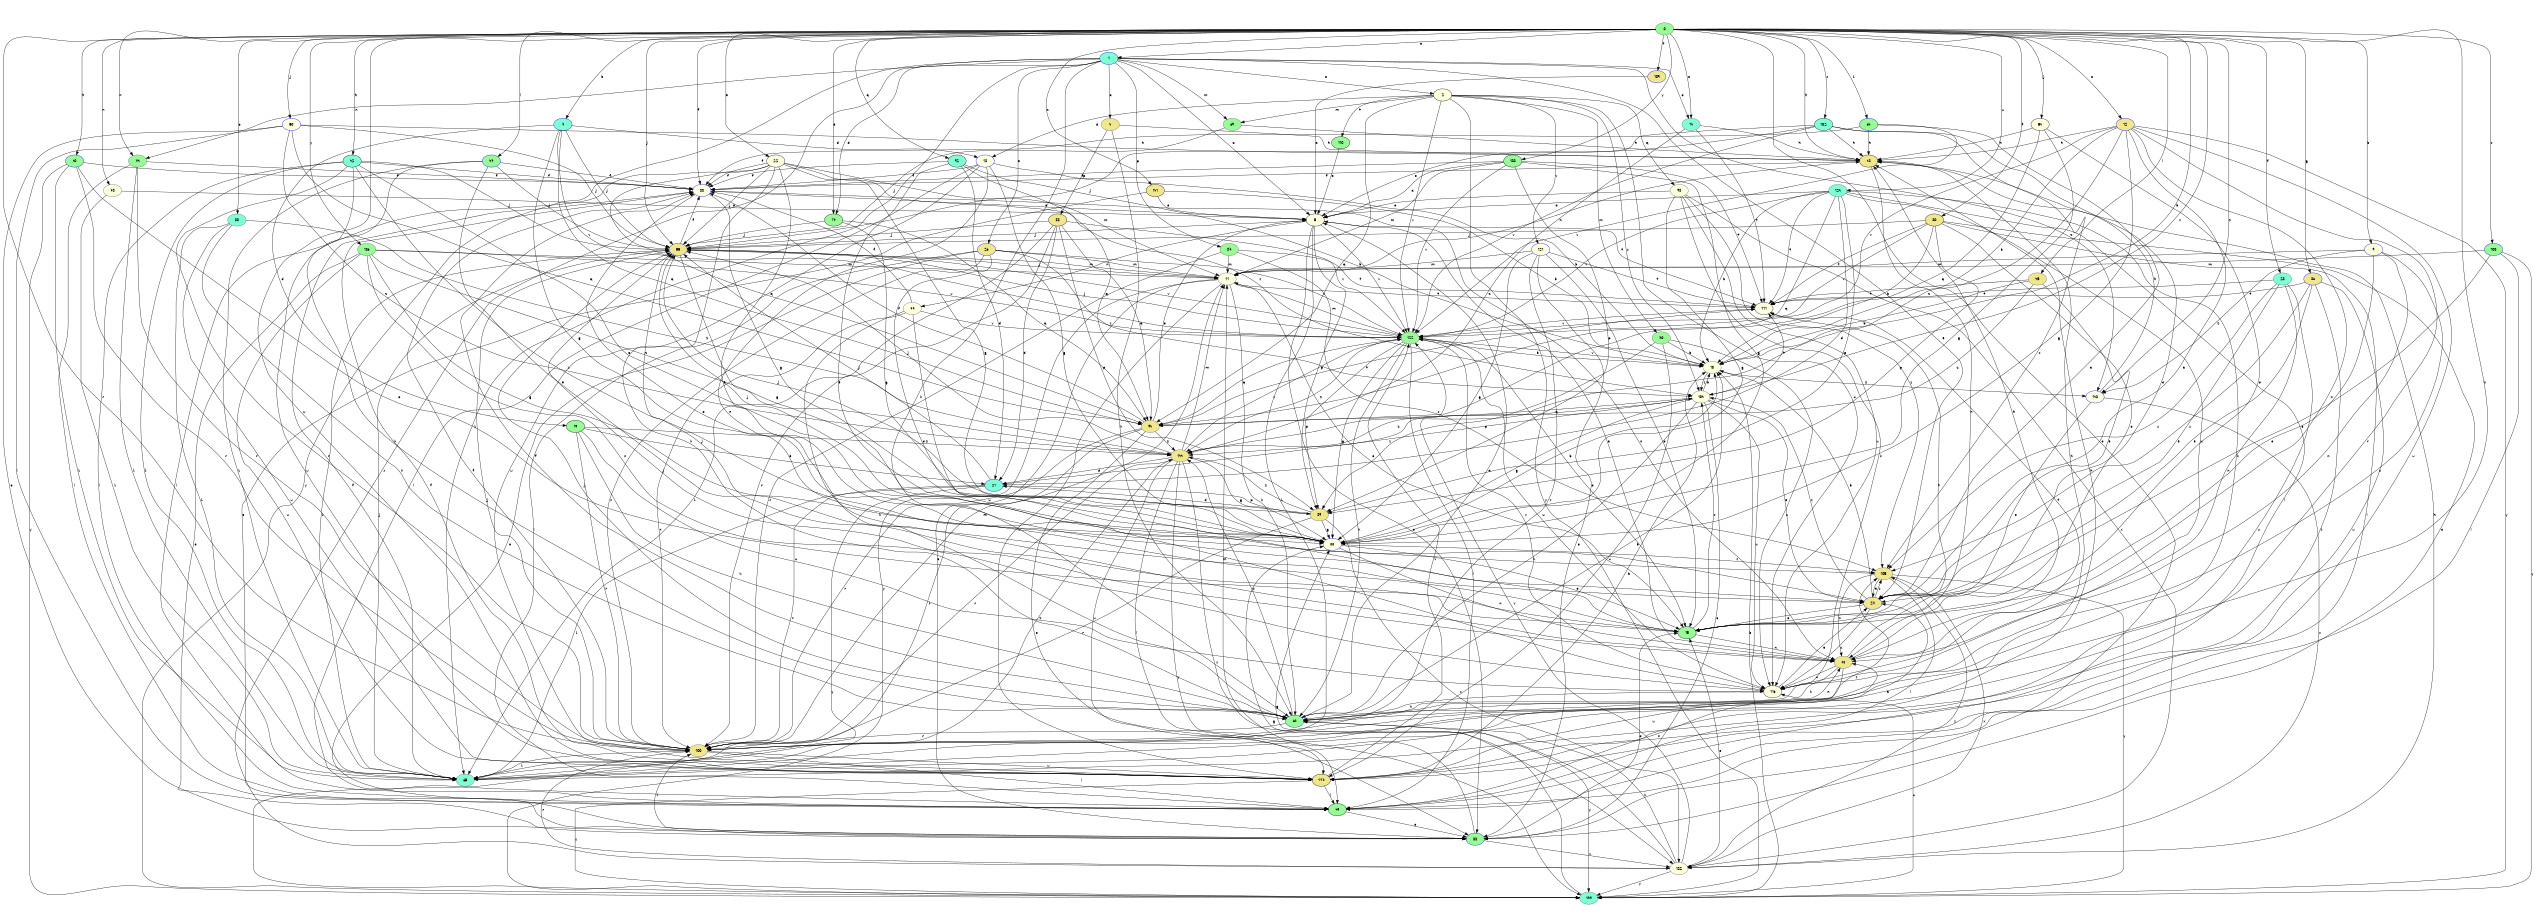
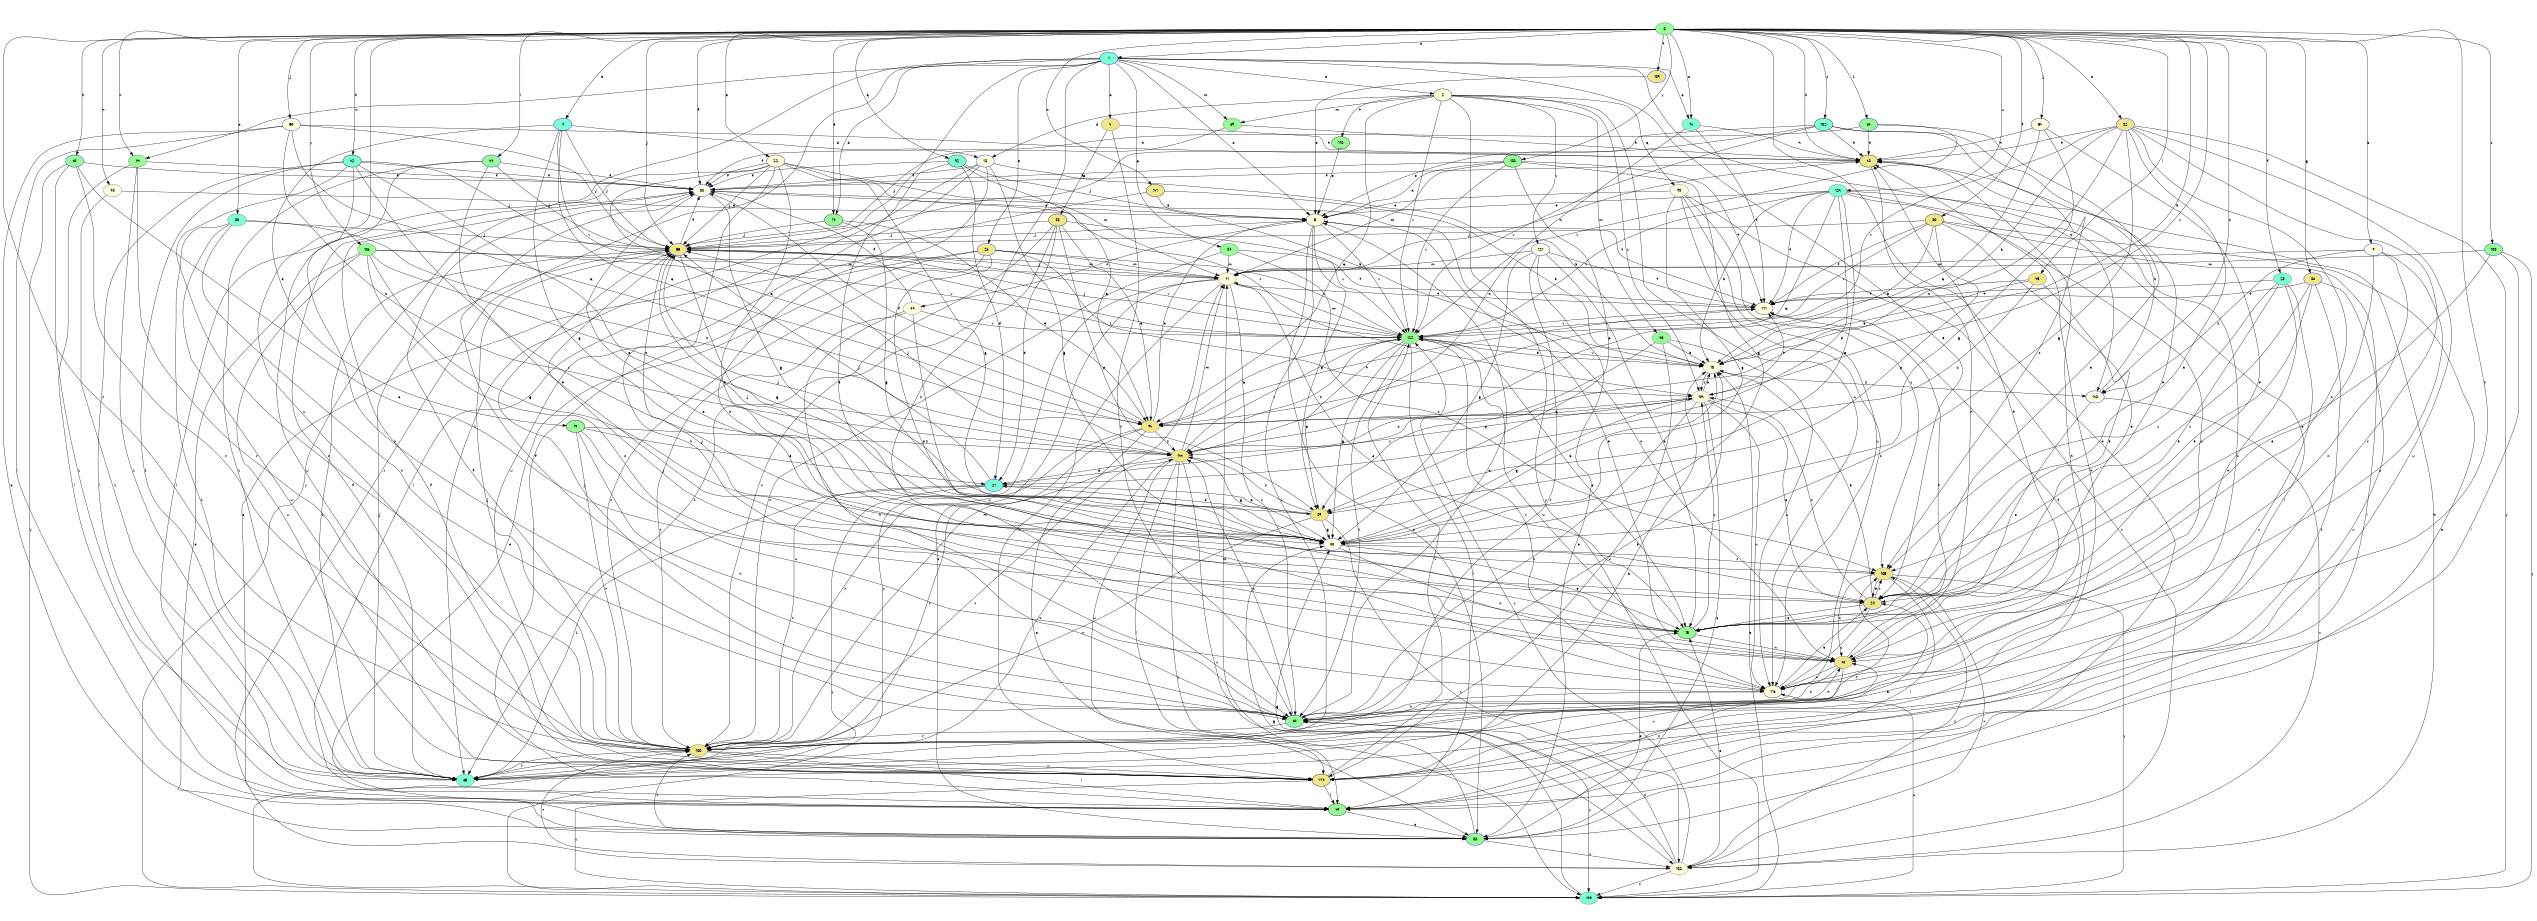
(2125, 124) -> (2125, 124)
none -> (456, 235)
